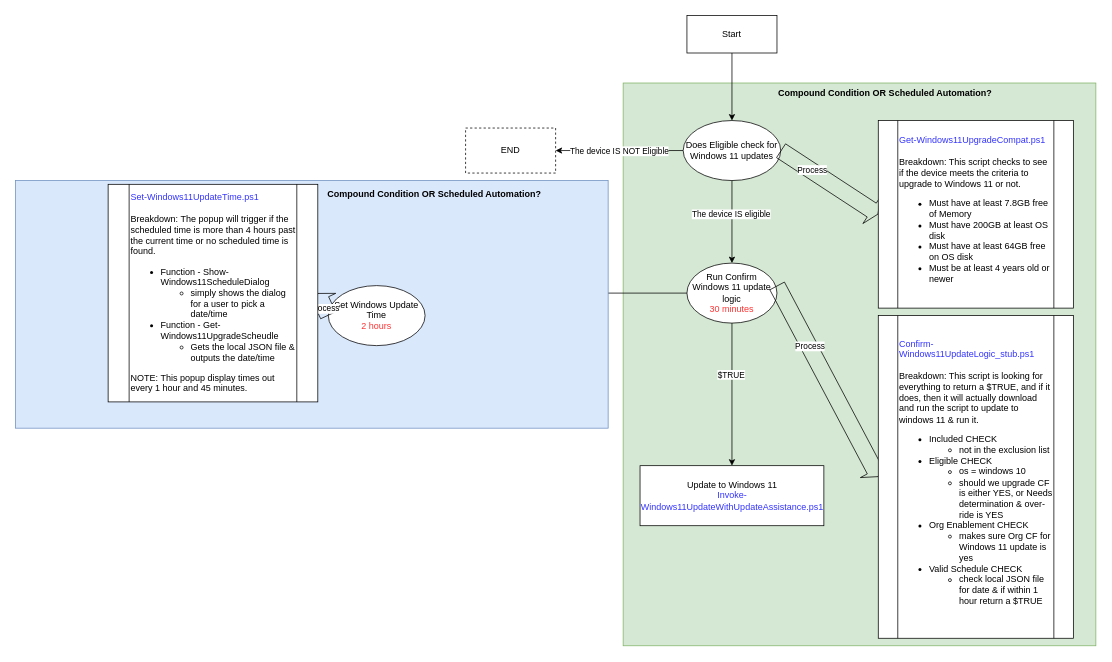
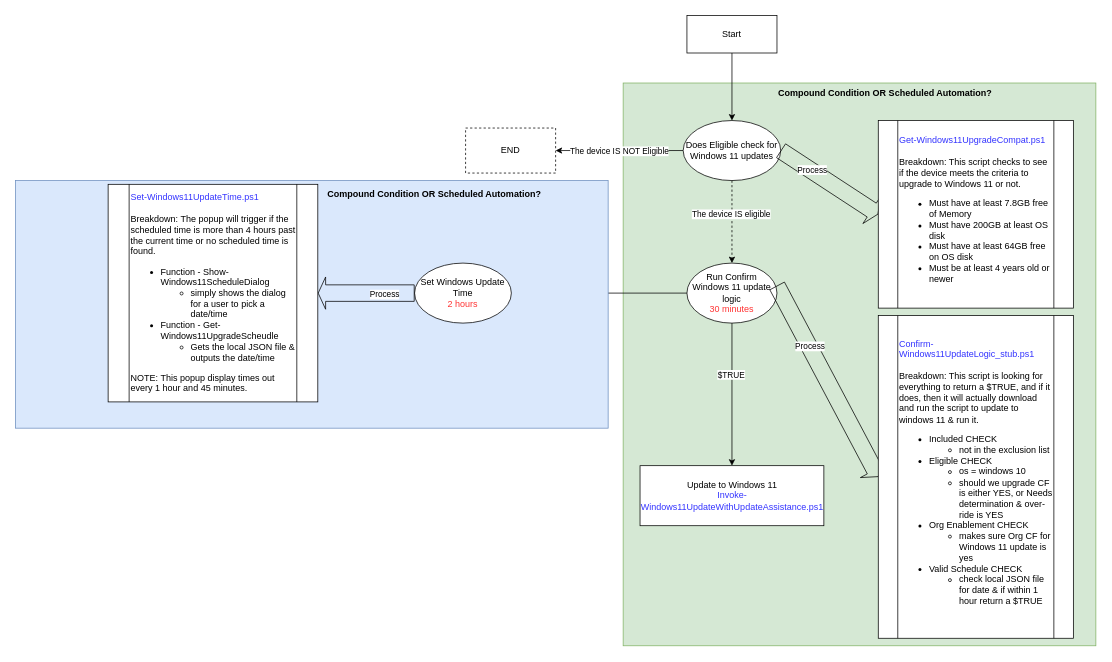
(732, 237) -> (732, 237)
(377, 315) -> (463, 293)
